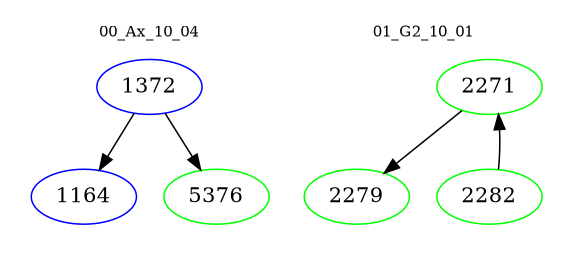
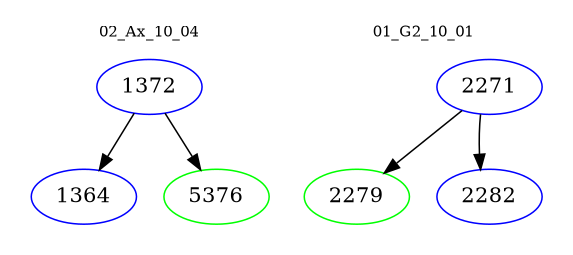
(149, 33) -> (149, 33)
(490, 87) -> (490, 87)
(500, 150) -> (479, 134)
(84, 197) -> (84, 197)
(490, 197) -> (490, 197)
